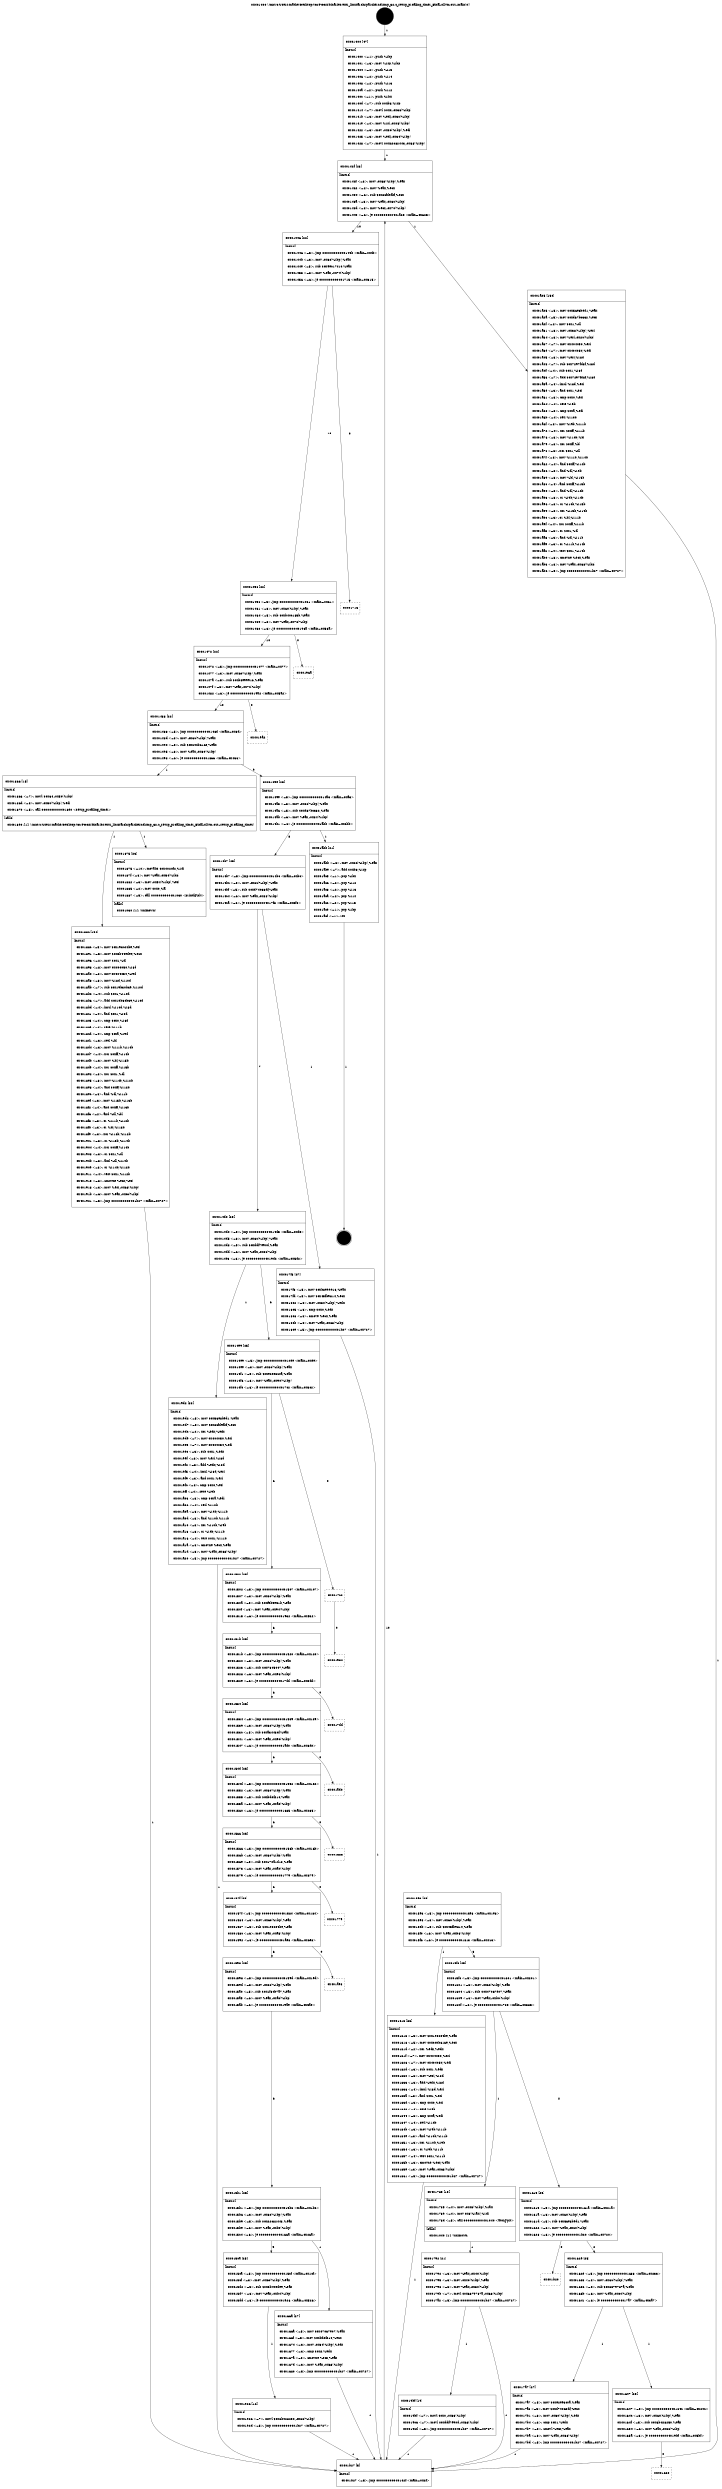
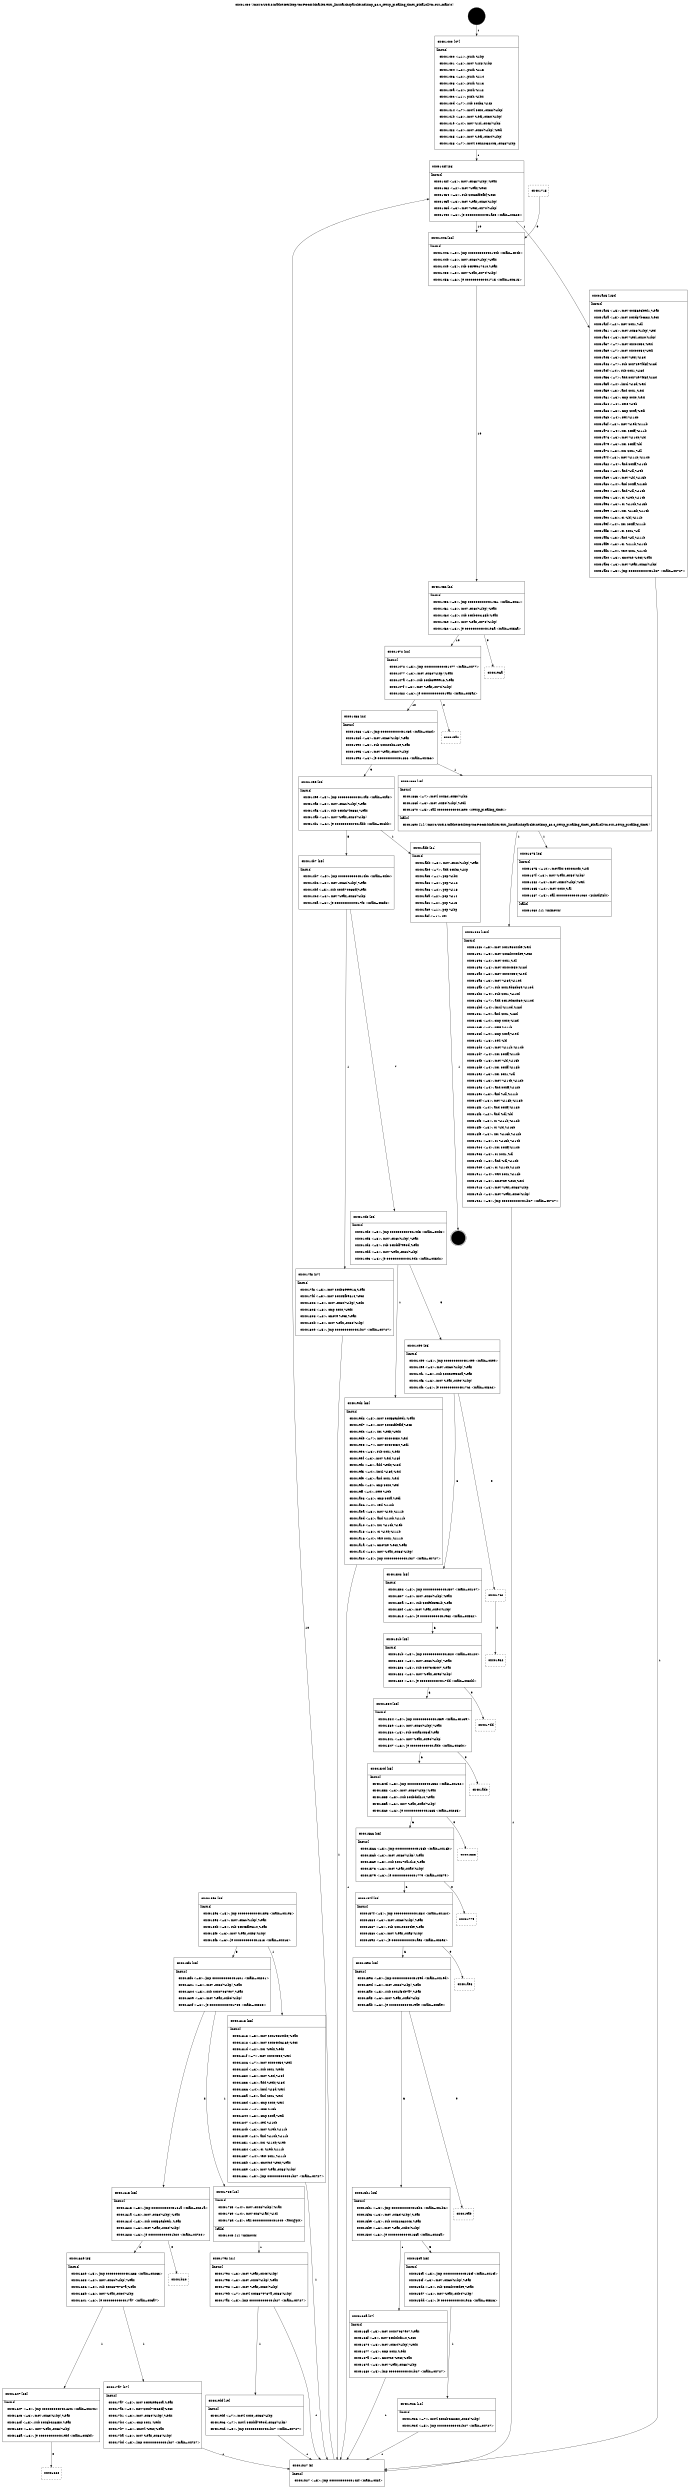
(341, 443) -> (538, 219)
none -> (464, 2214)
